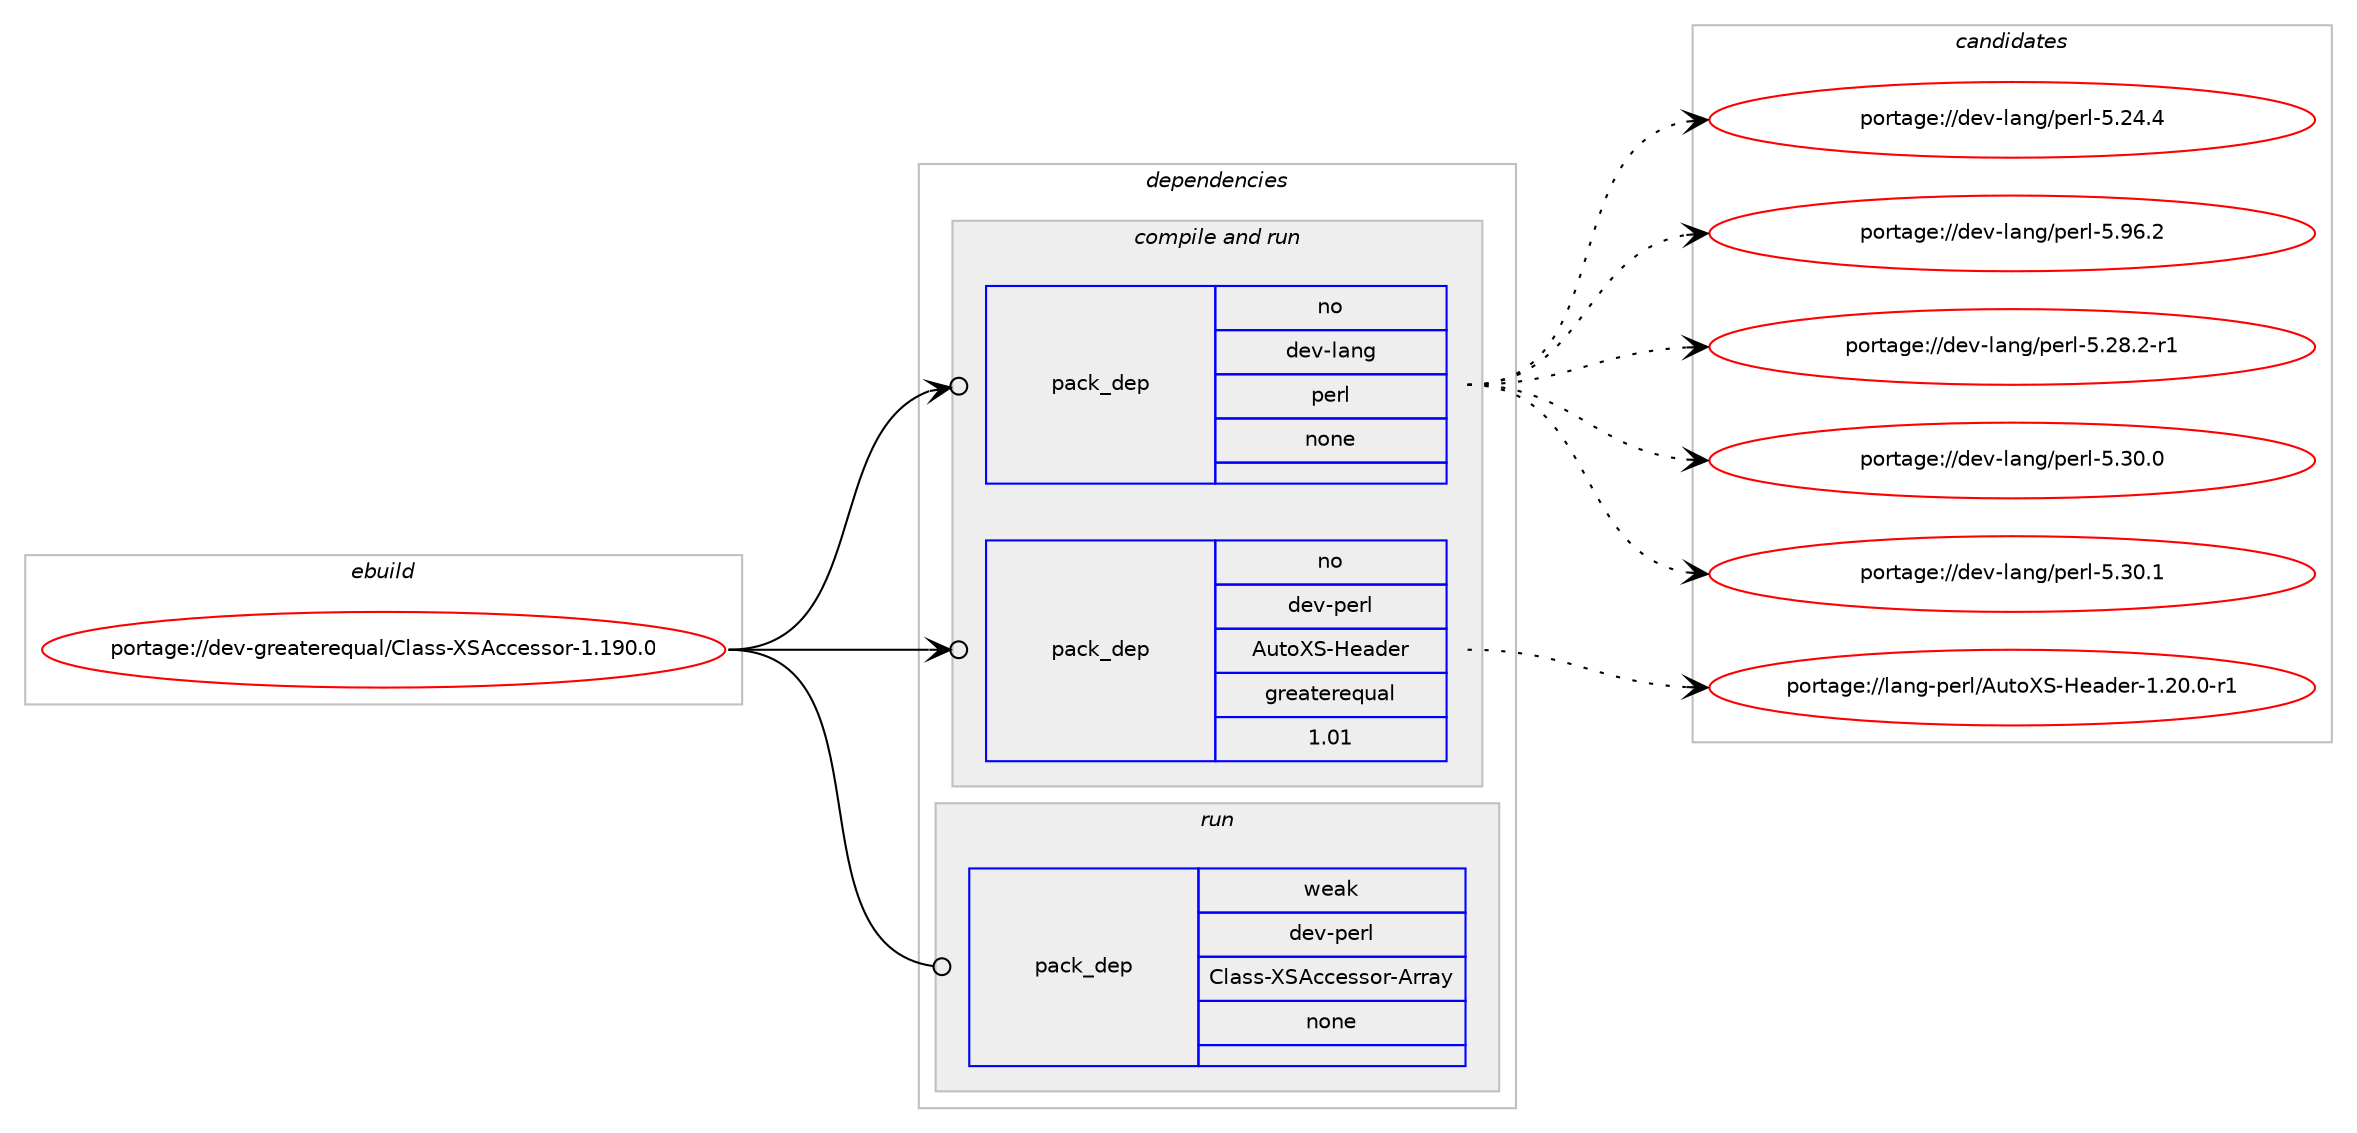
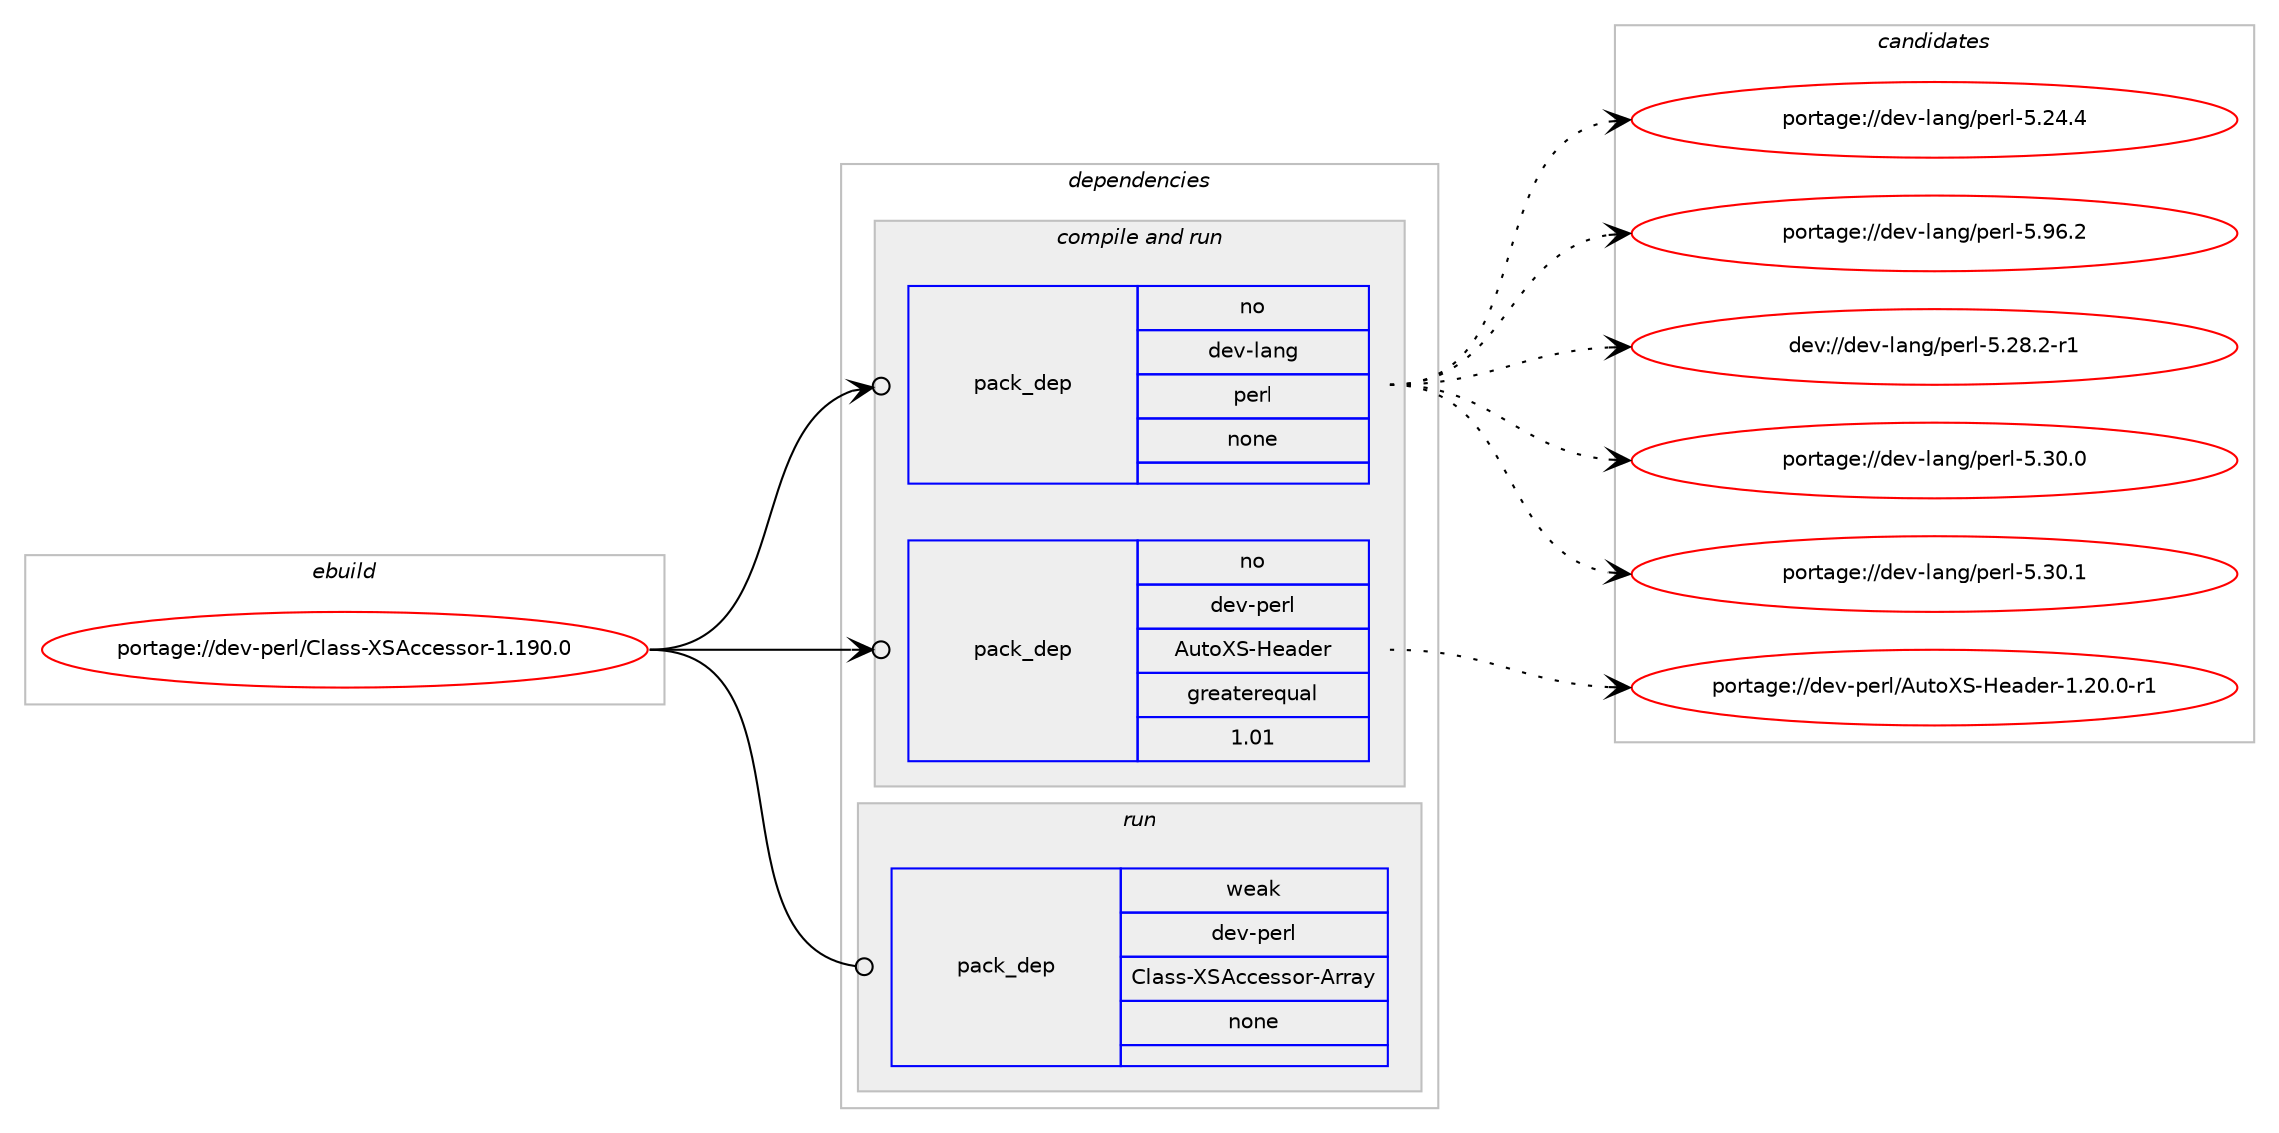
(2012, 347) -> (1935, 347)
(384, 650) -> (345, 650)
(2012, 688) -> (1935, 688)
